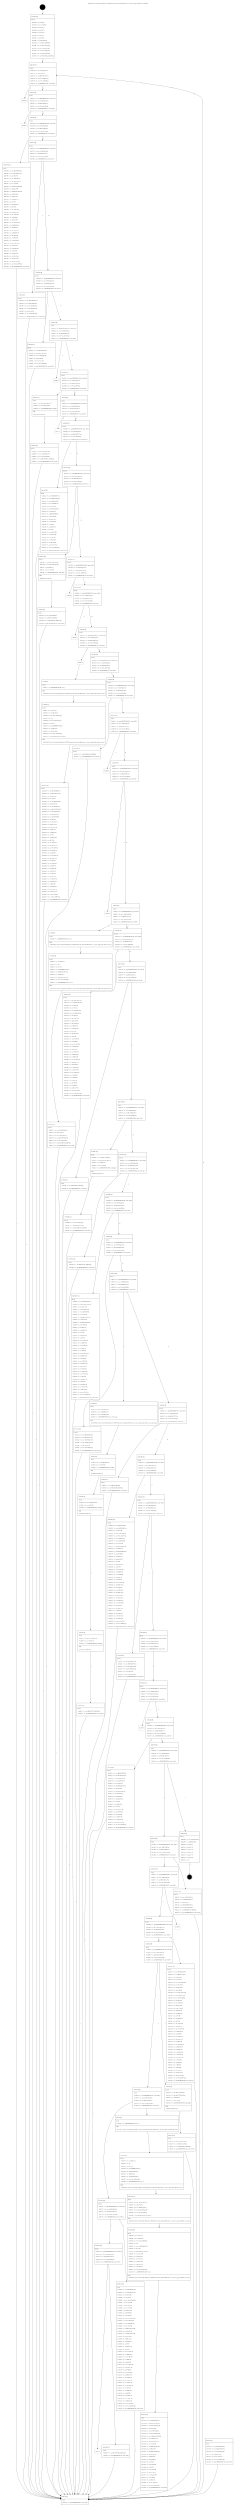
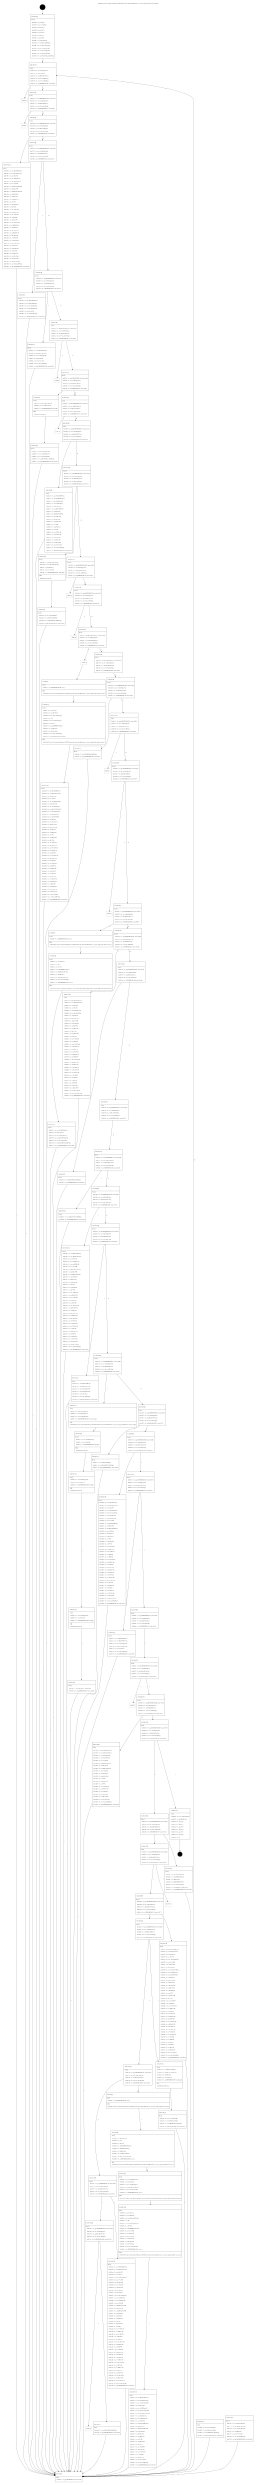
(104, 1163) -> none
